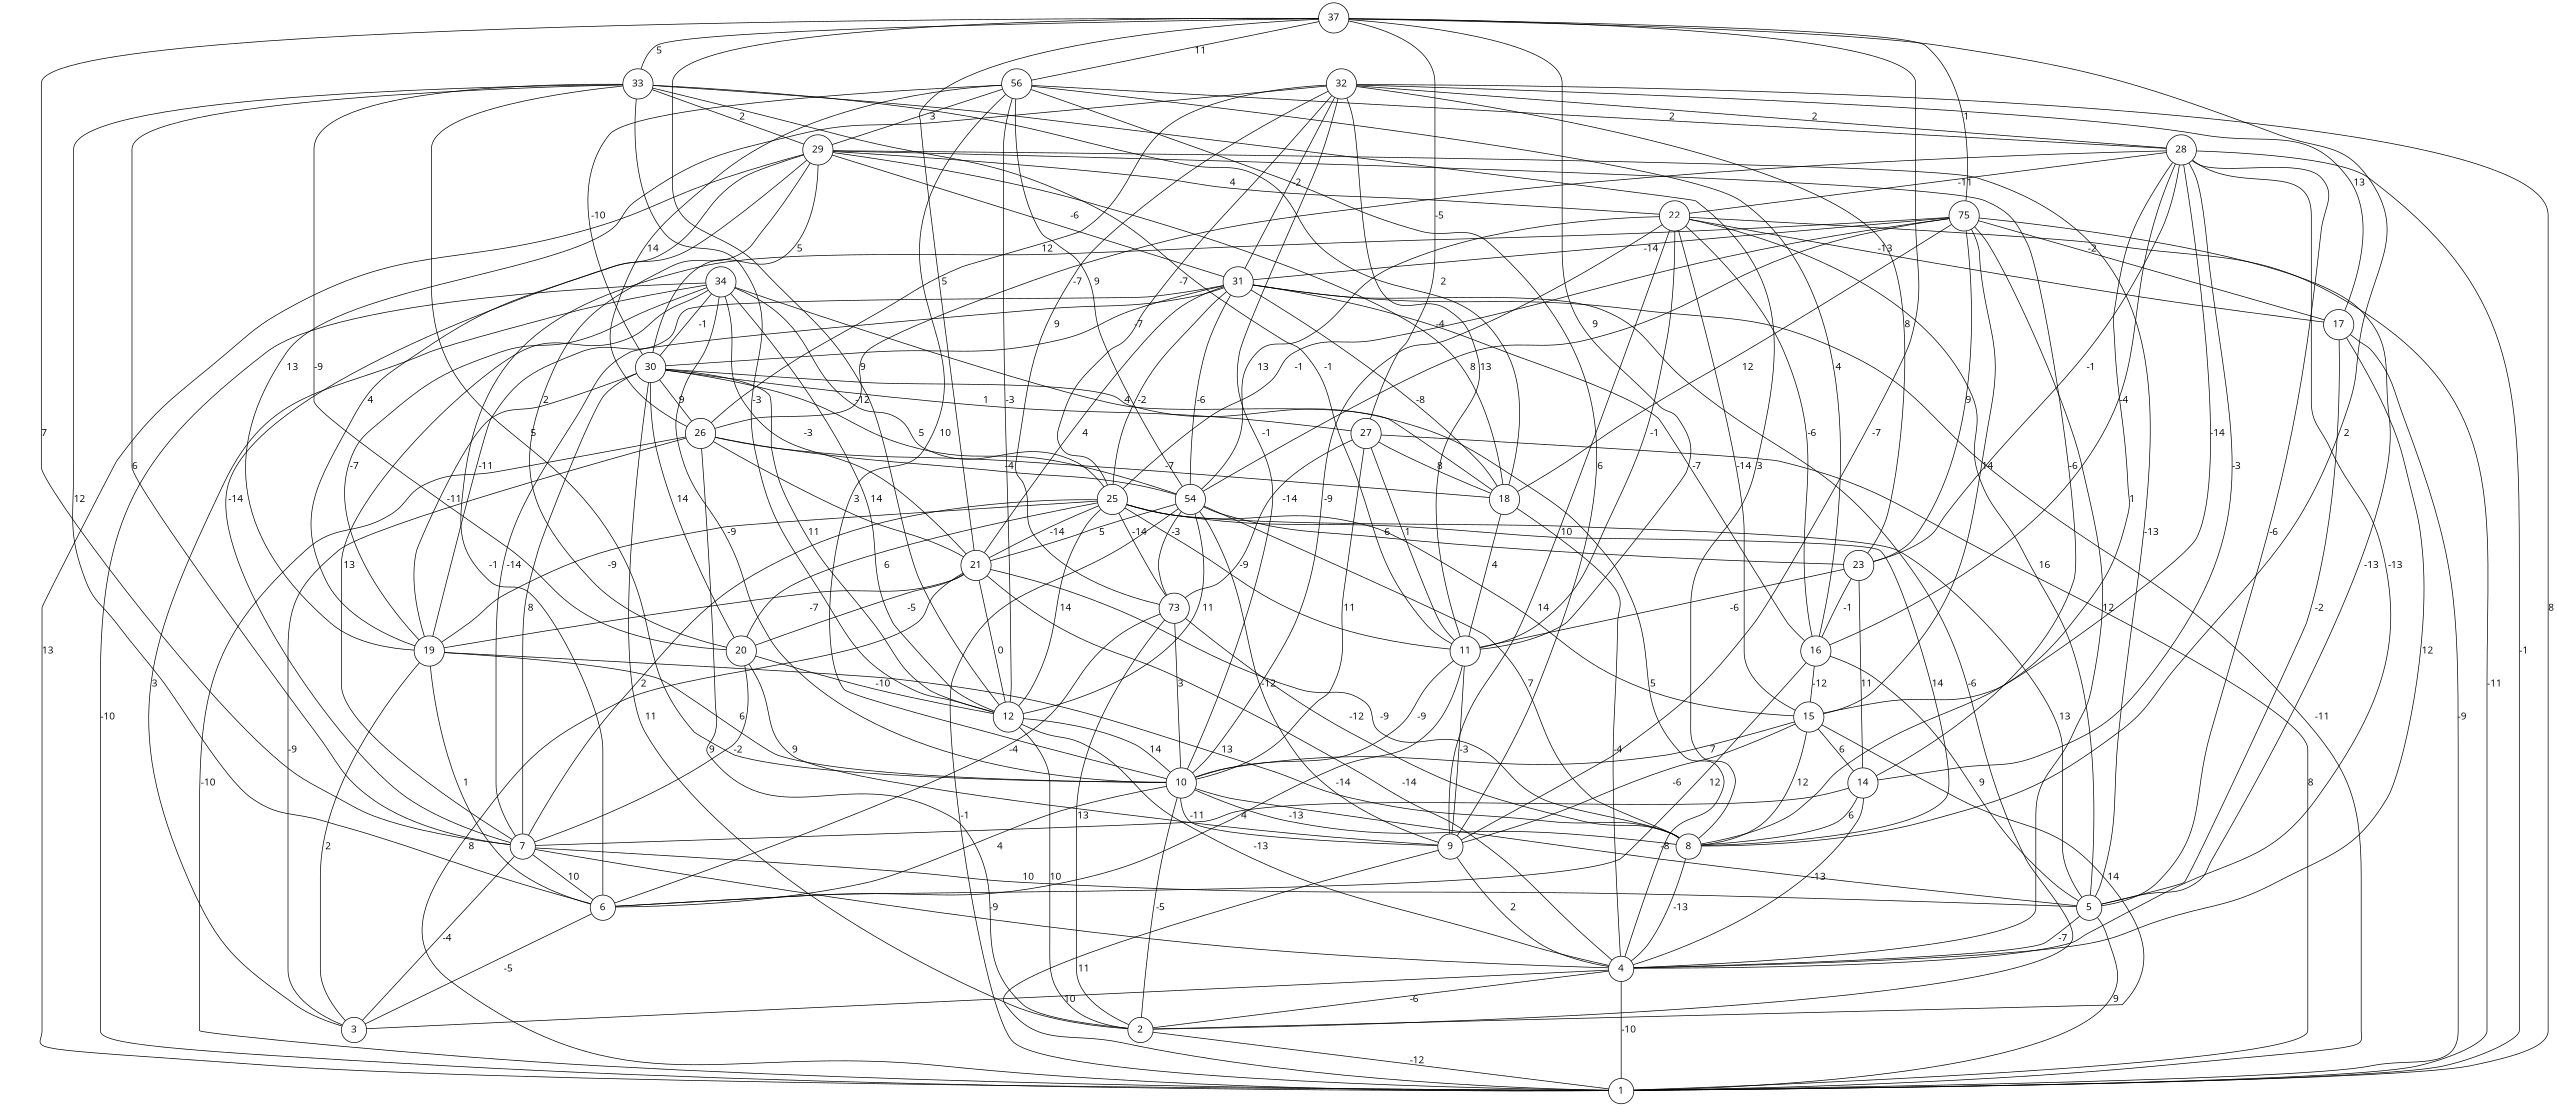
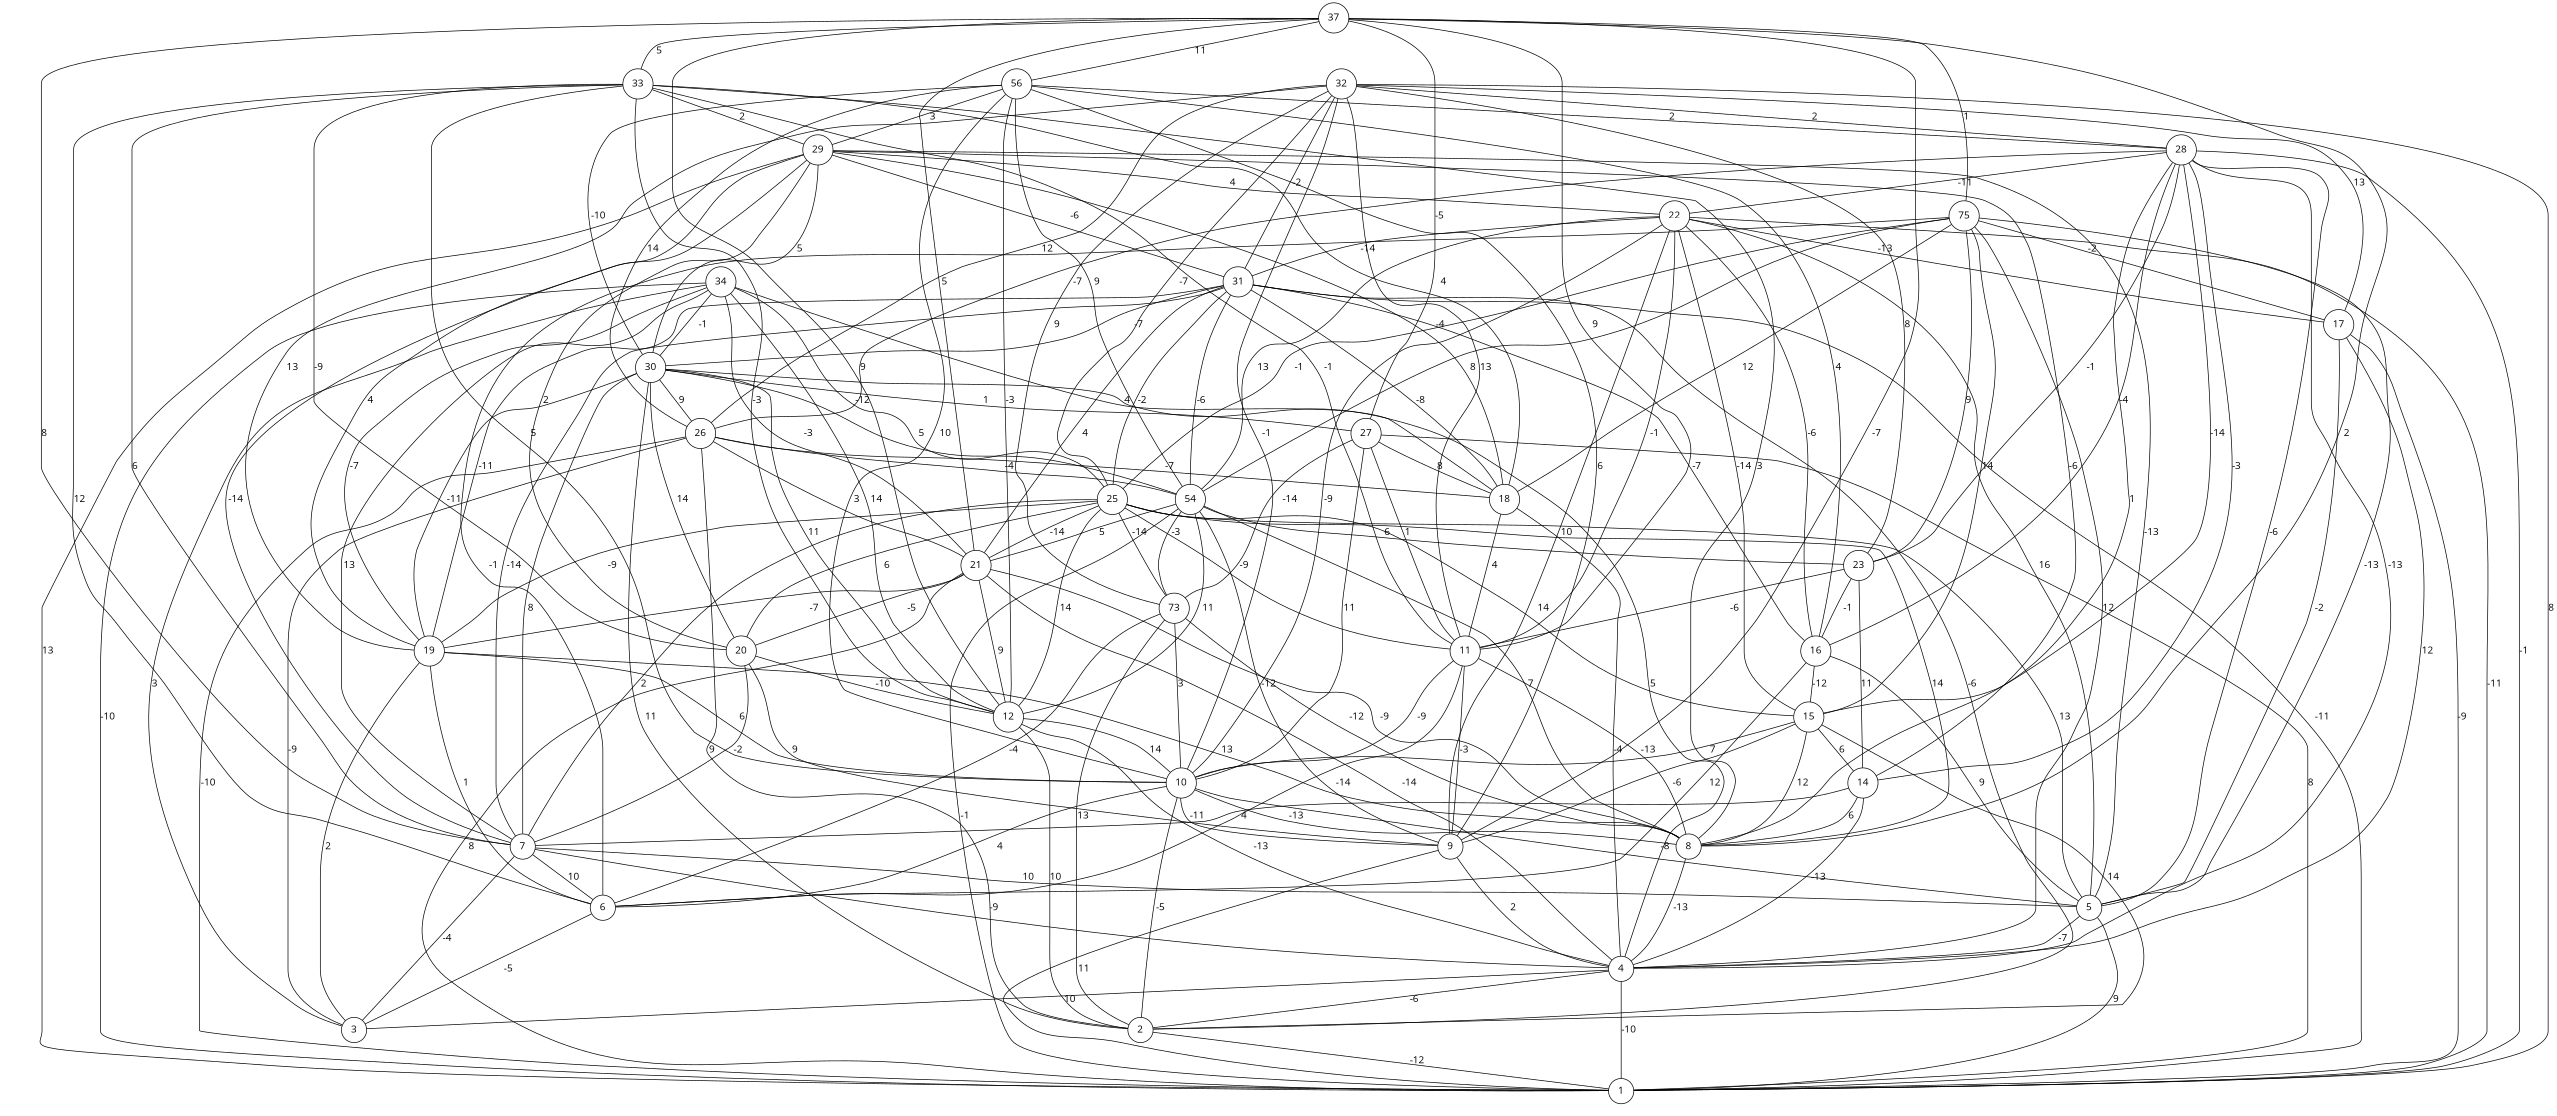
(1601, 248) -> (1484, 230)
(1444, 282) -> (1444, 282)
(44, 433) -> (44, 433)
(776, 648) -> none
(1001, 651) -> (1001, 651)
none -> (1601, 728)
